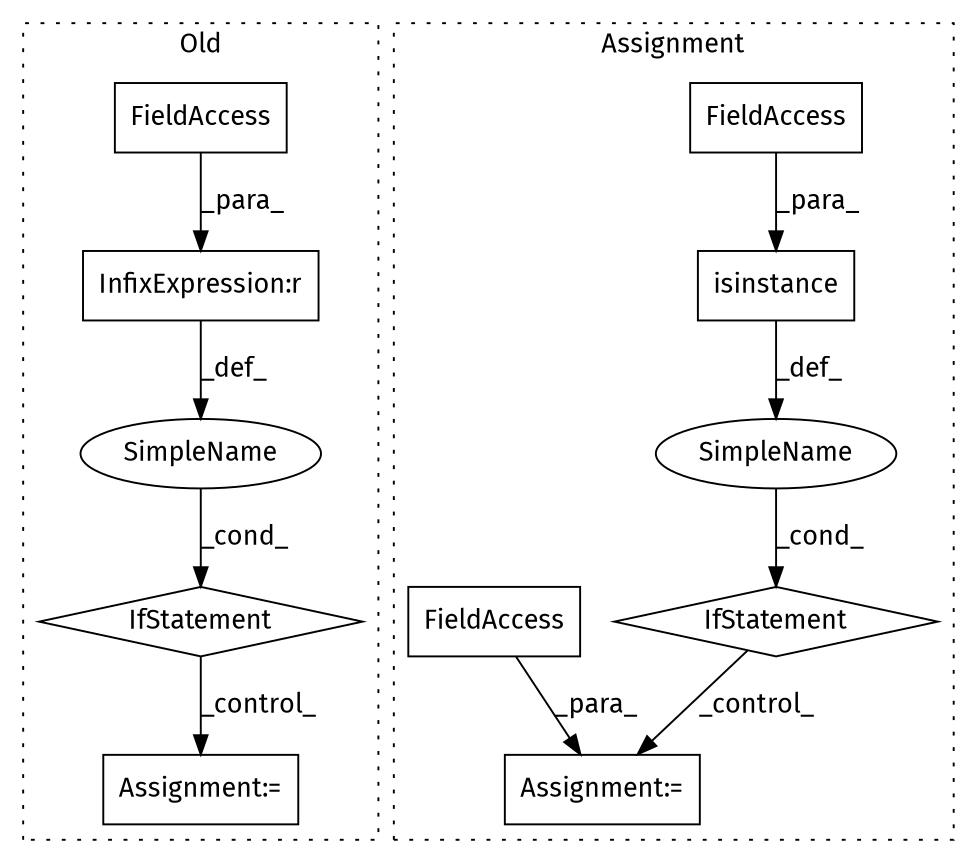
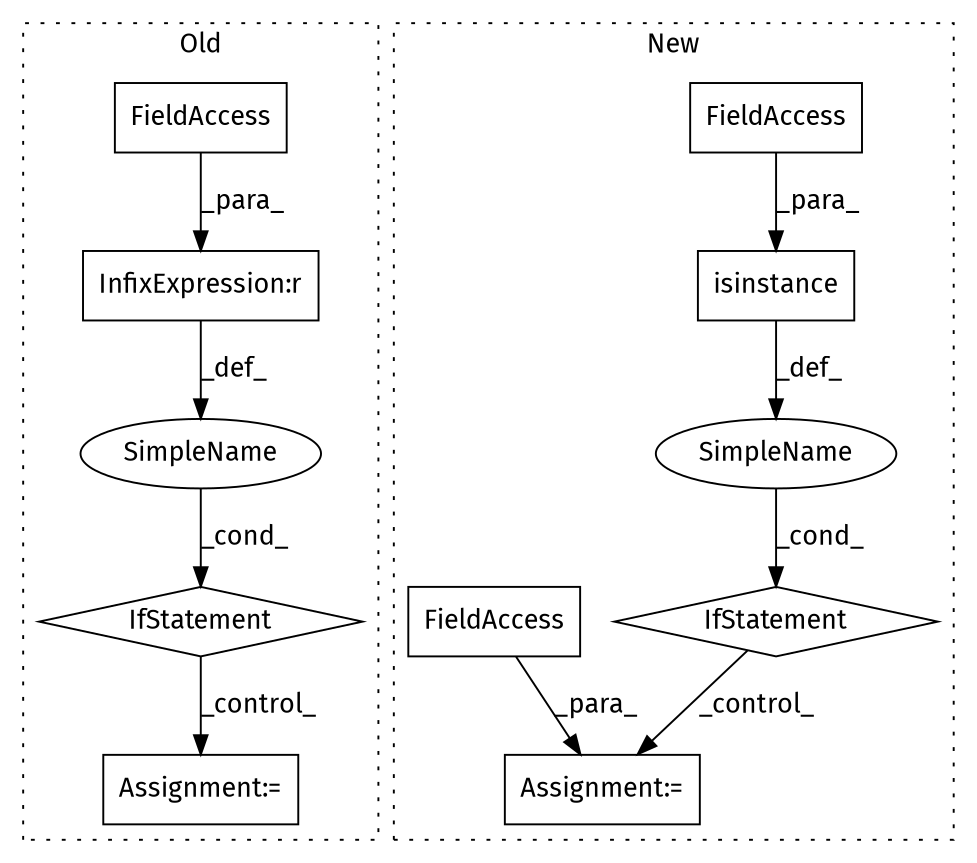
(674, 45) -> (674, 45)
